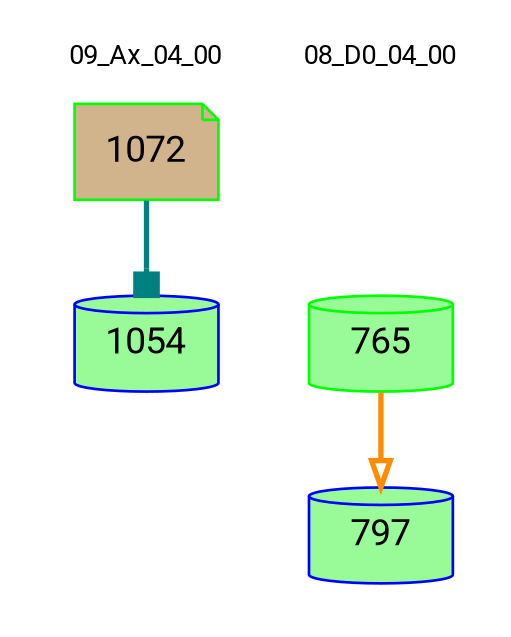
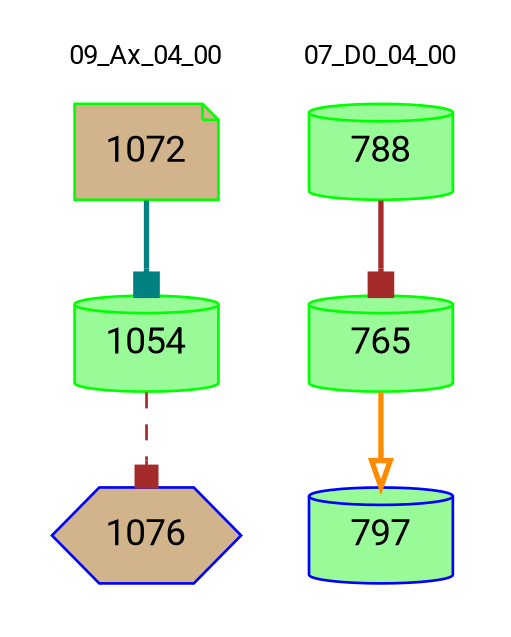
(381, 57) -> (381, 57)
none -> (381, 152)
(147, 344) -> (147, 344)
none -> (147, 535)
